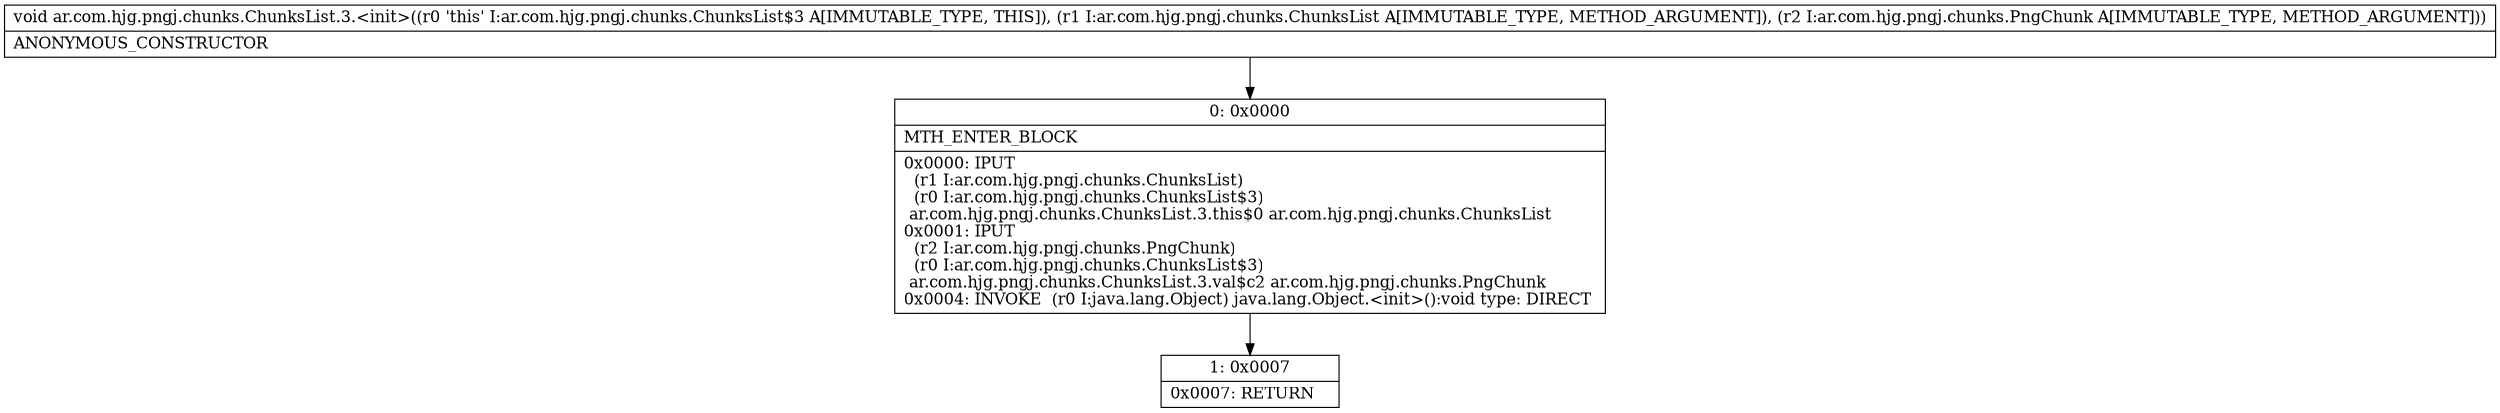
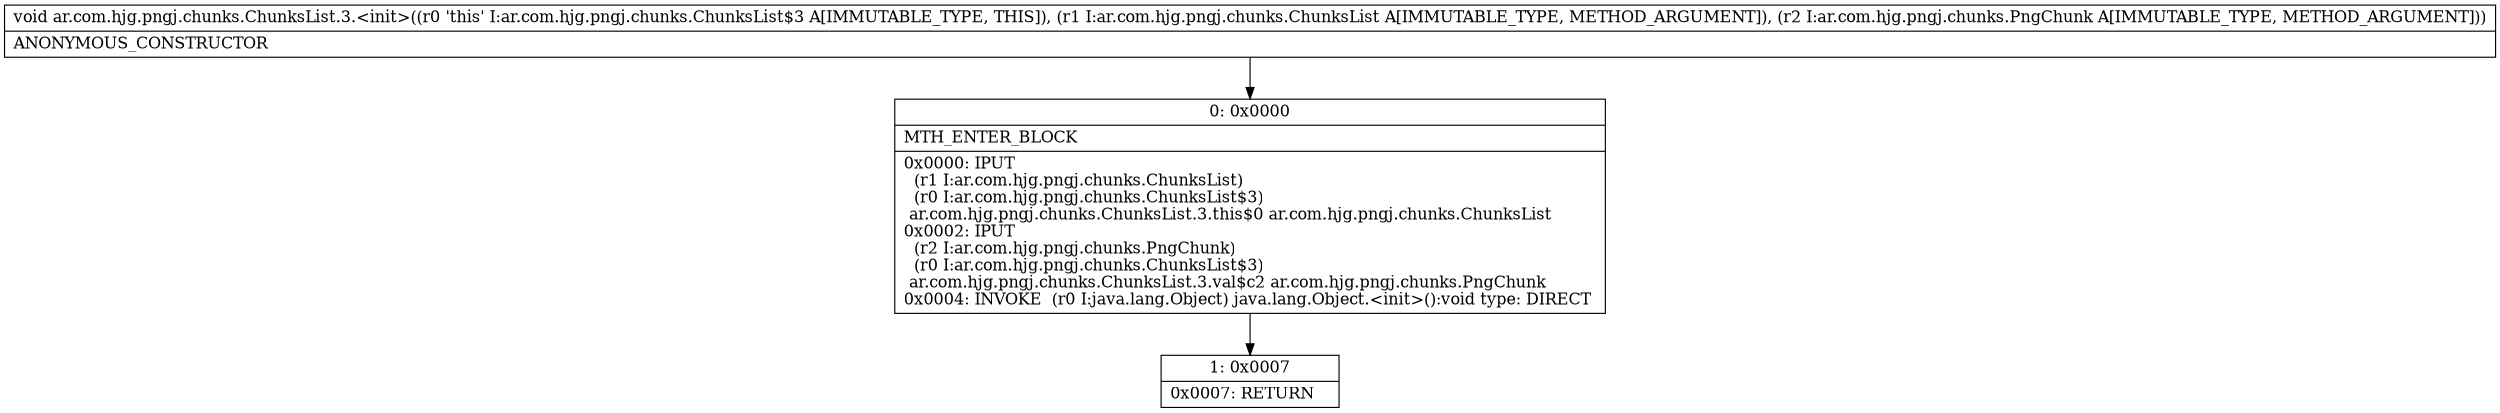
(964, 232) -> (964, 232)
